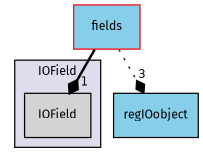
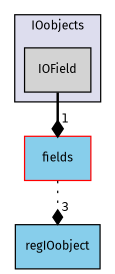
(84, 68) -> (58, 110)
(58, 72) -> (58, 26)
